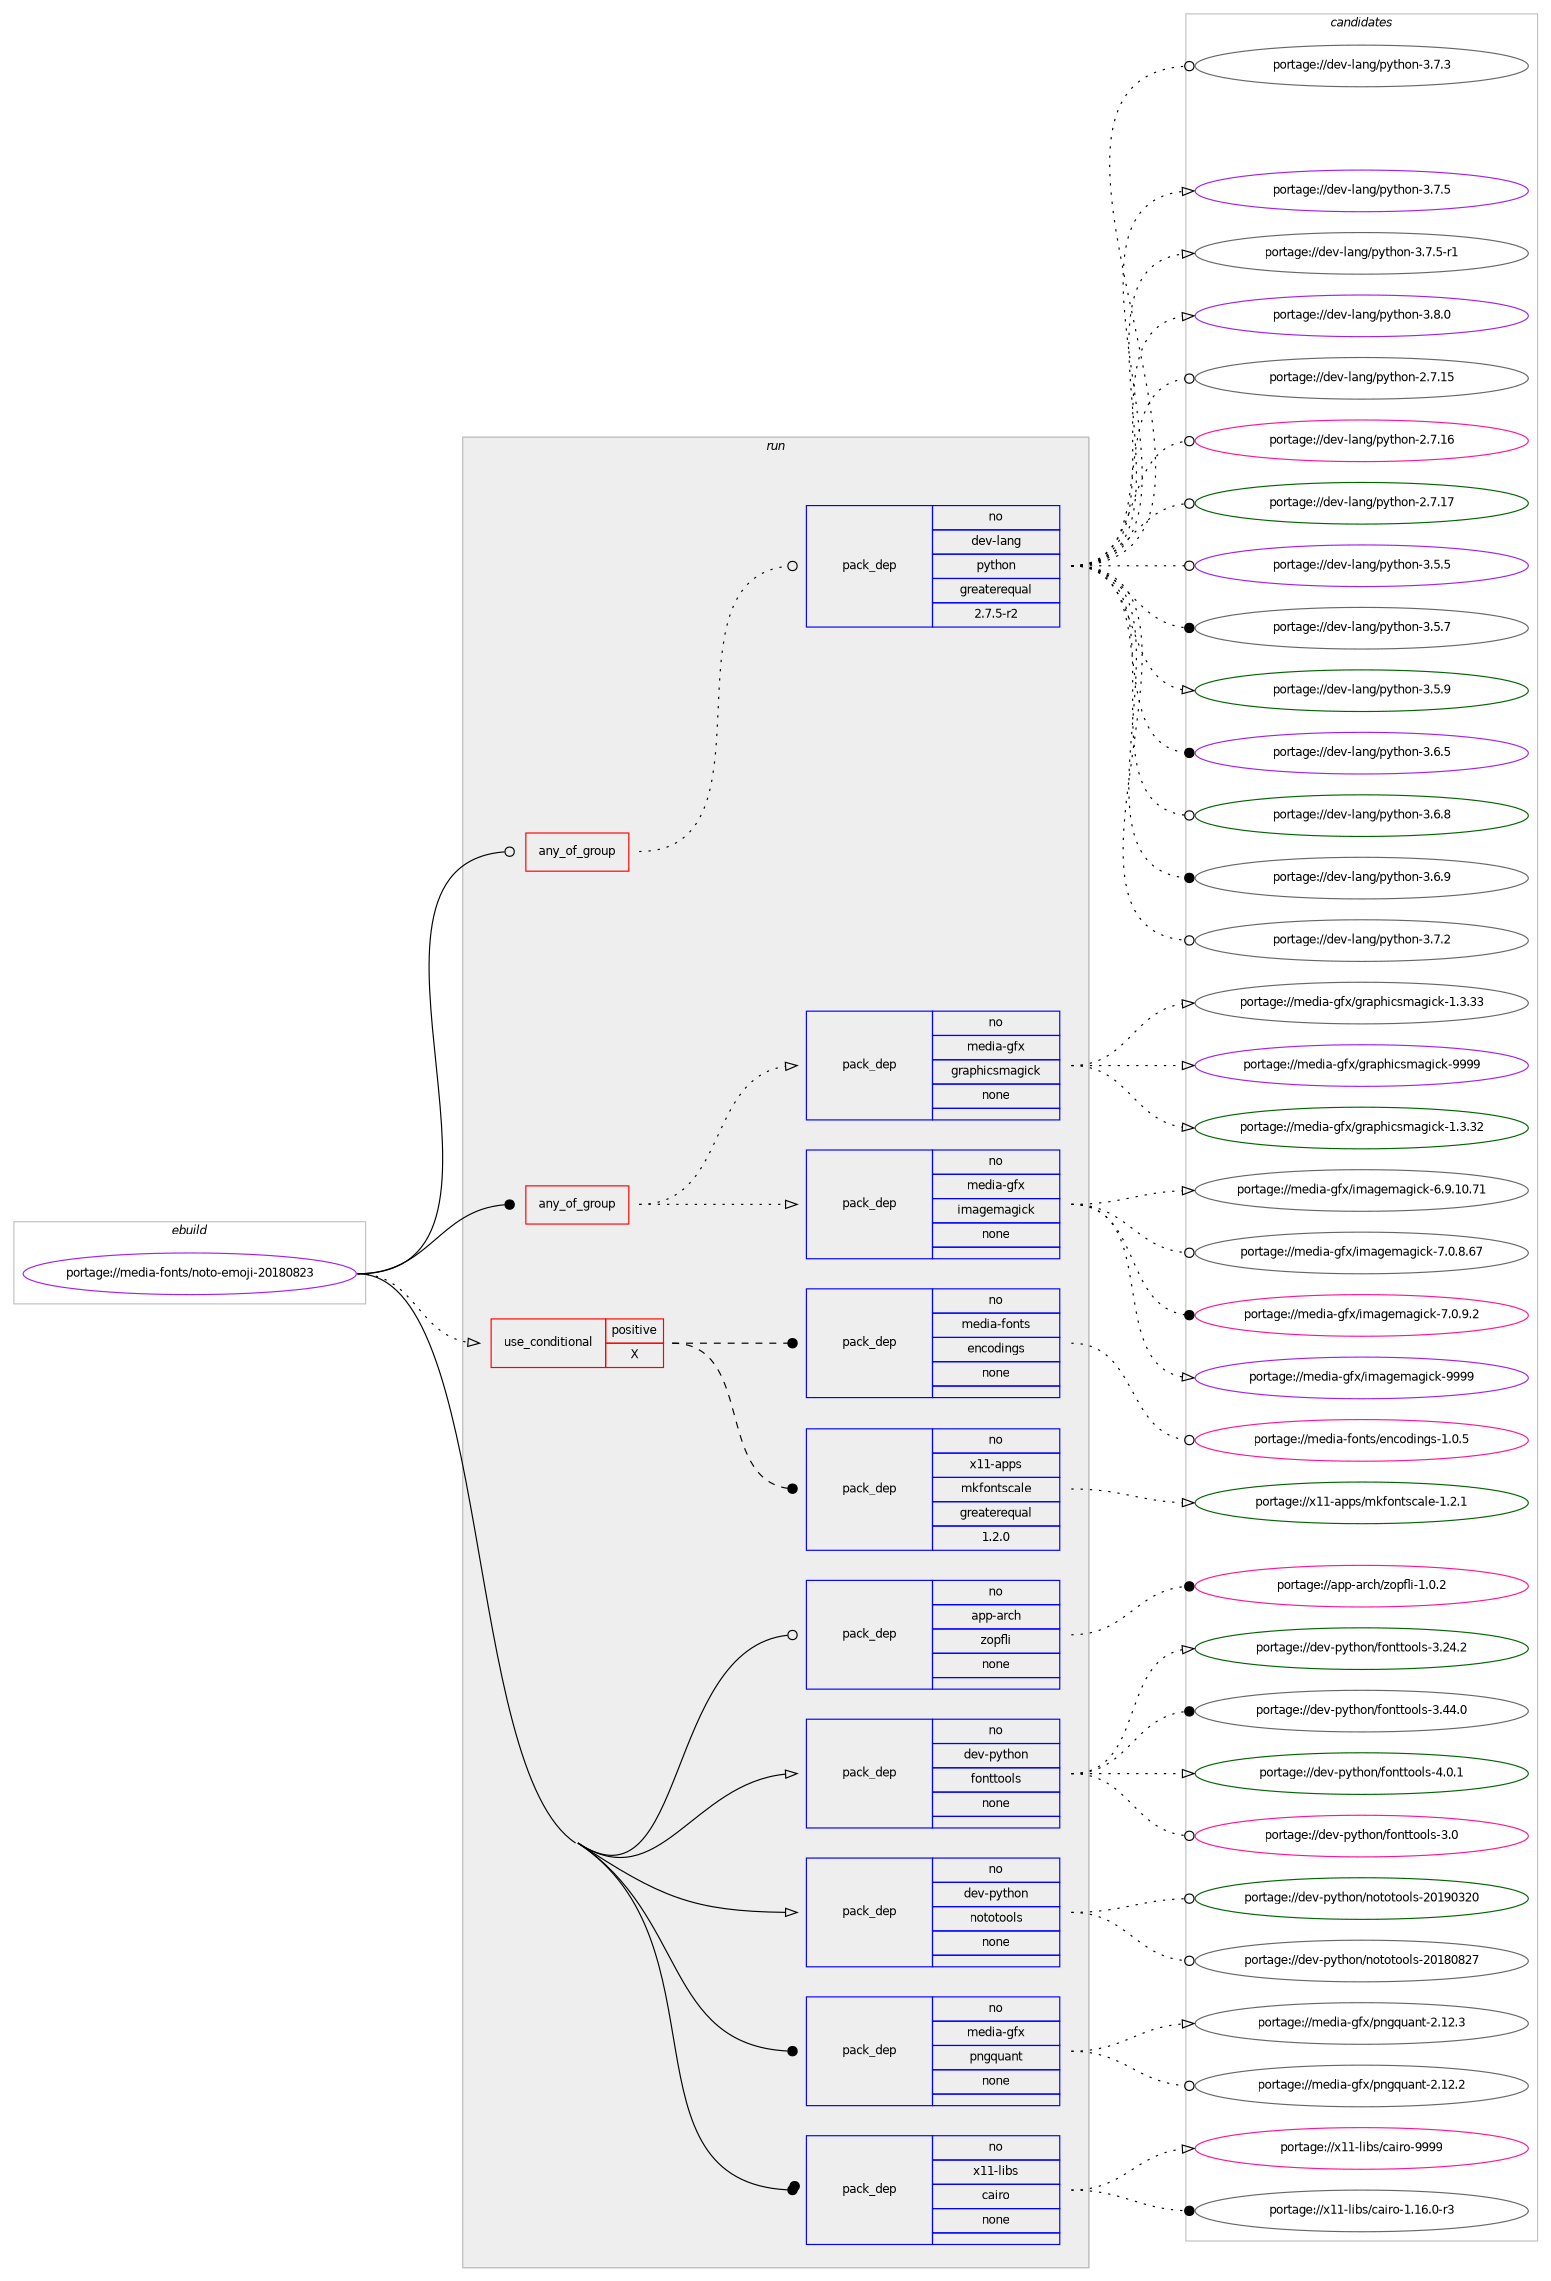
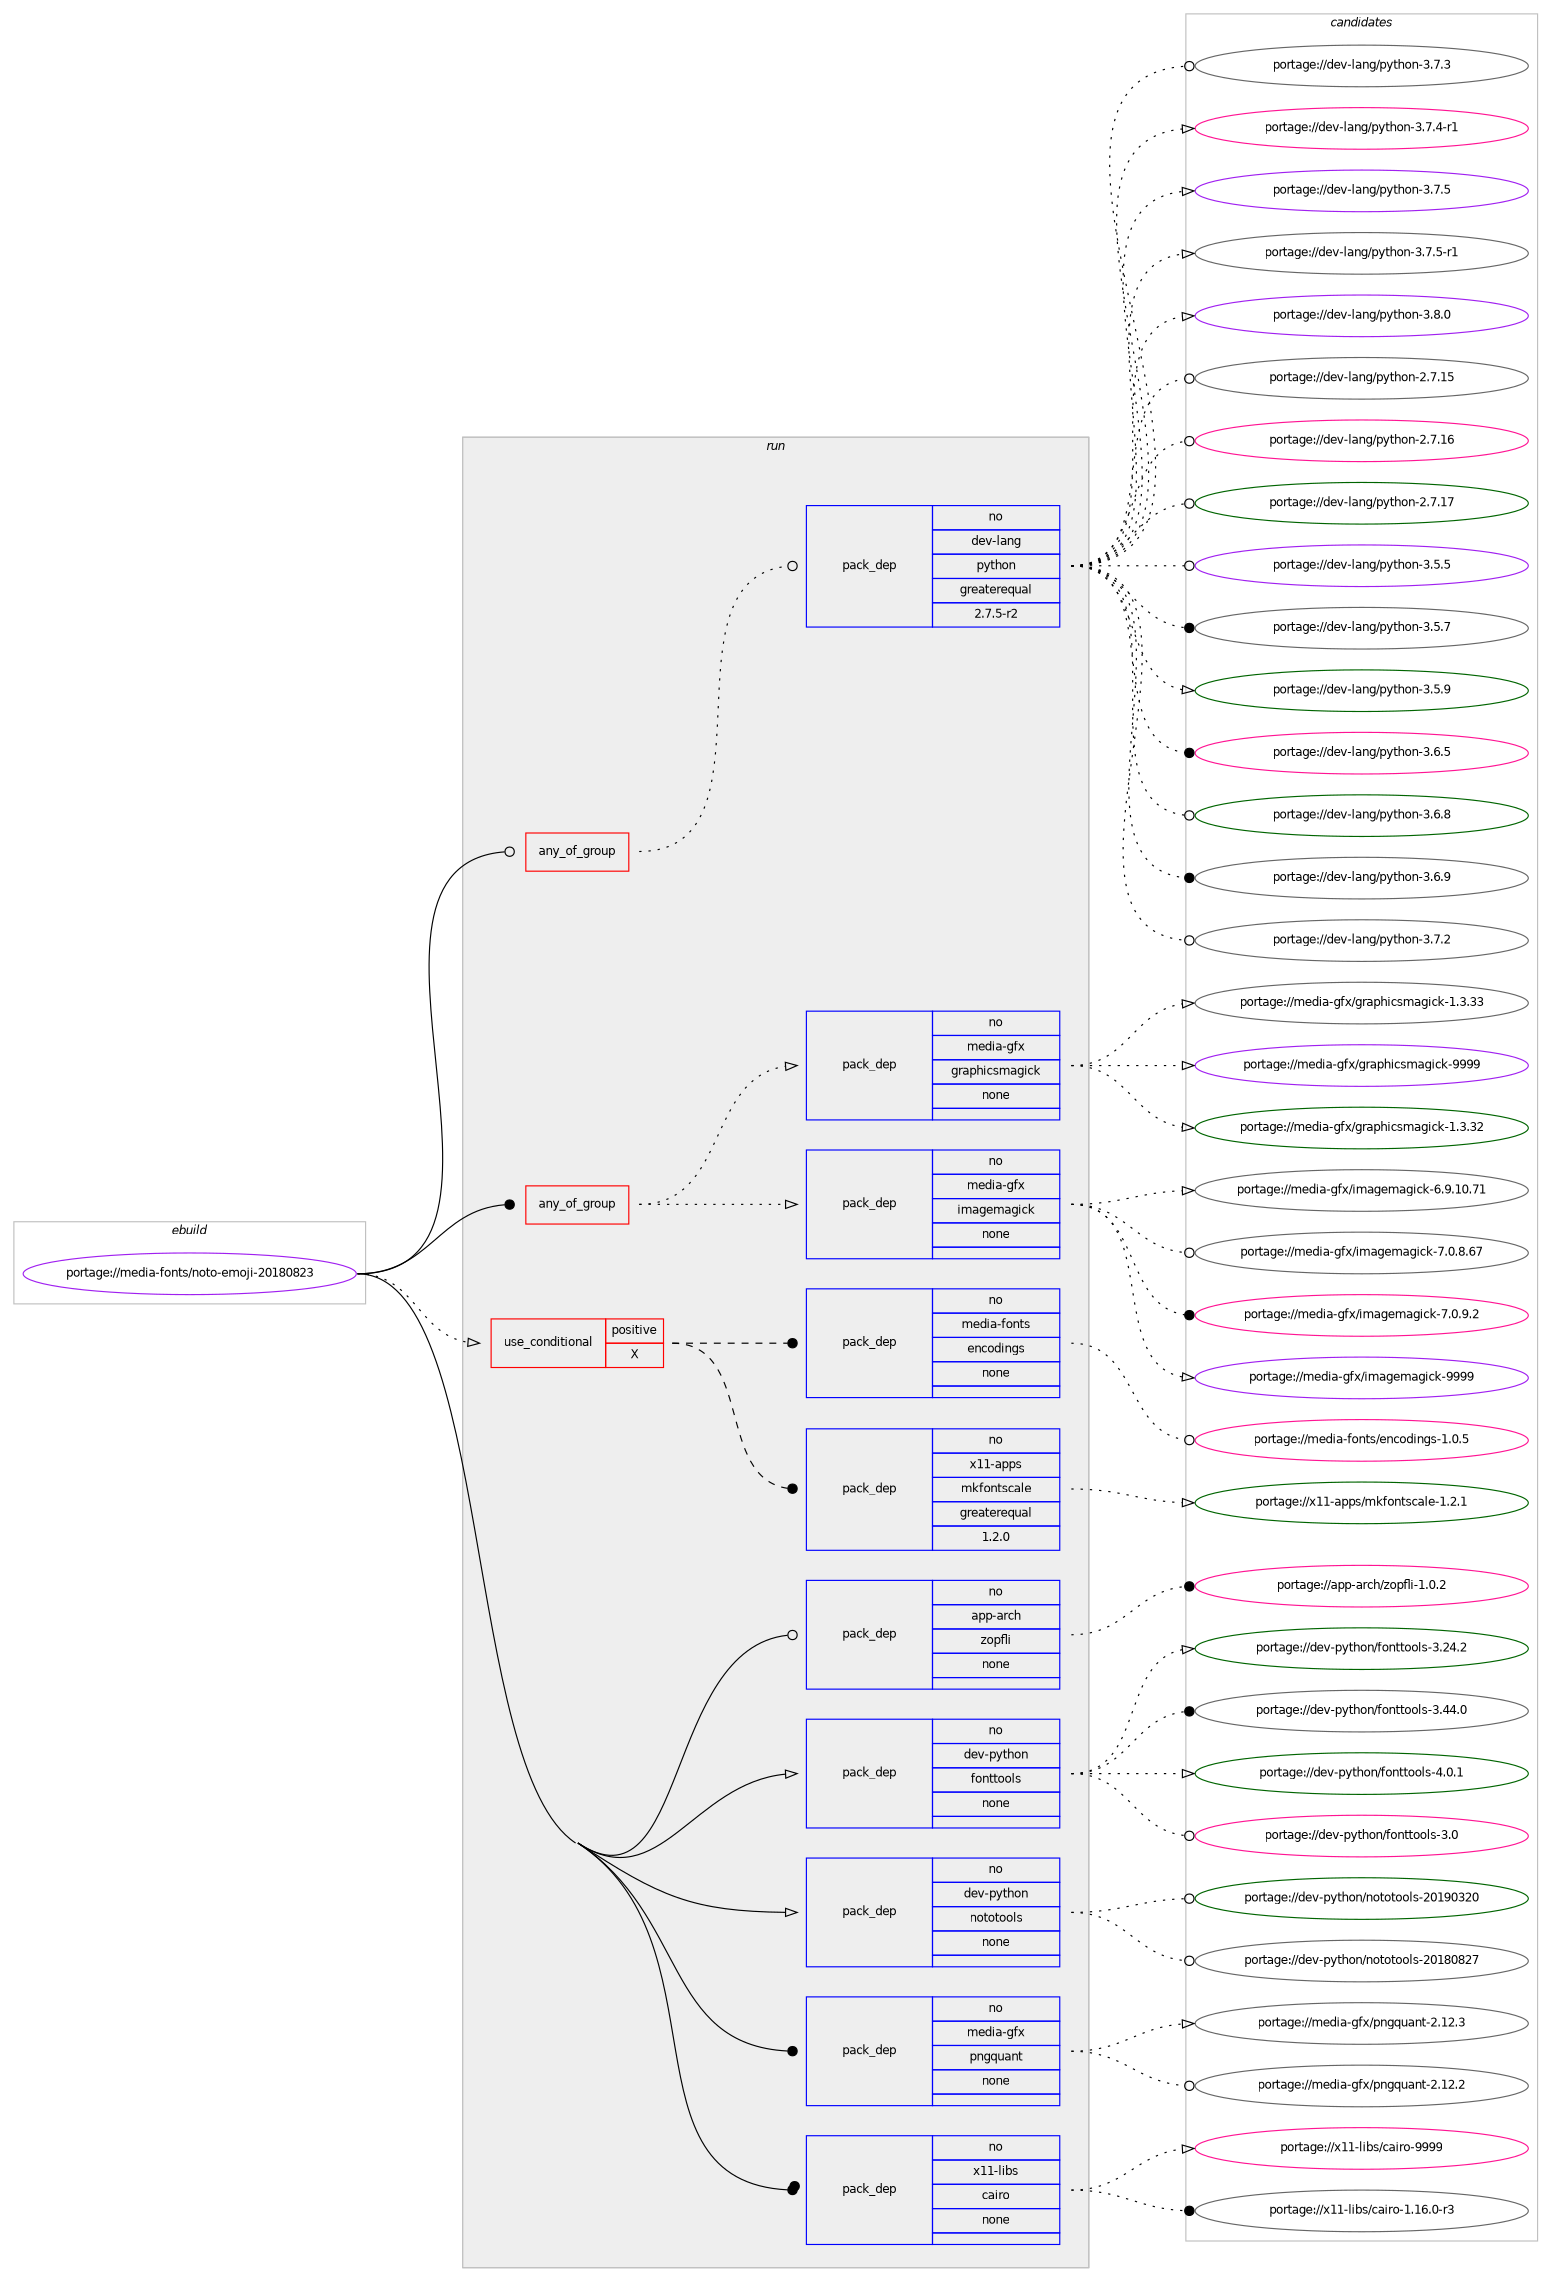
none -> (1362, 128)
(1362, 753) -> (1362, 753)
